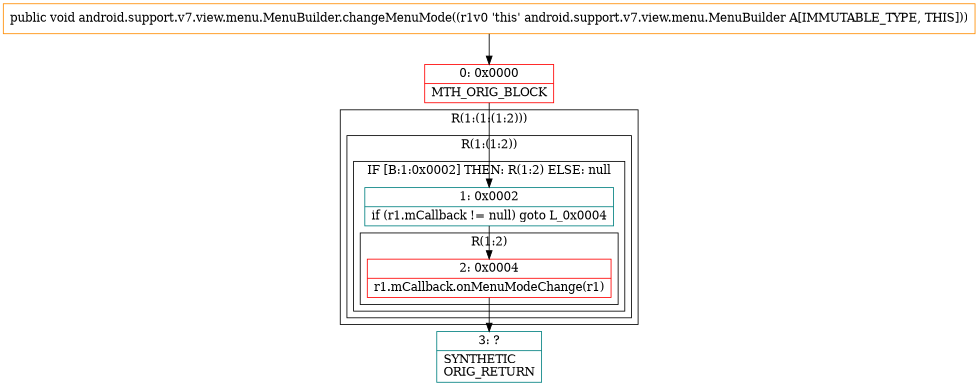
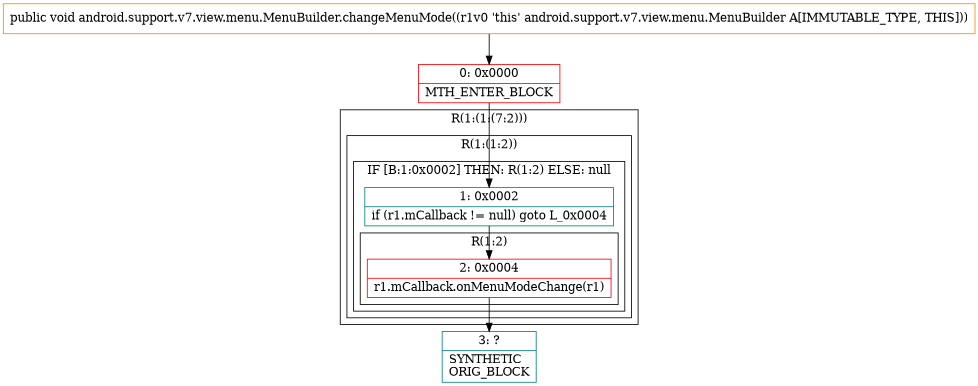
(489, 93) -> (489, 93)
(489, 119) -> (489, 119)
(489, 372) -> (489, 372)
